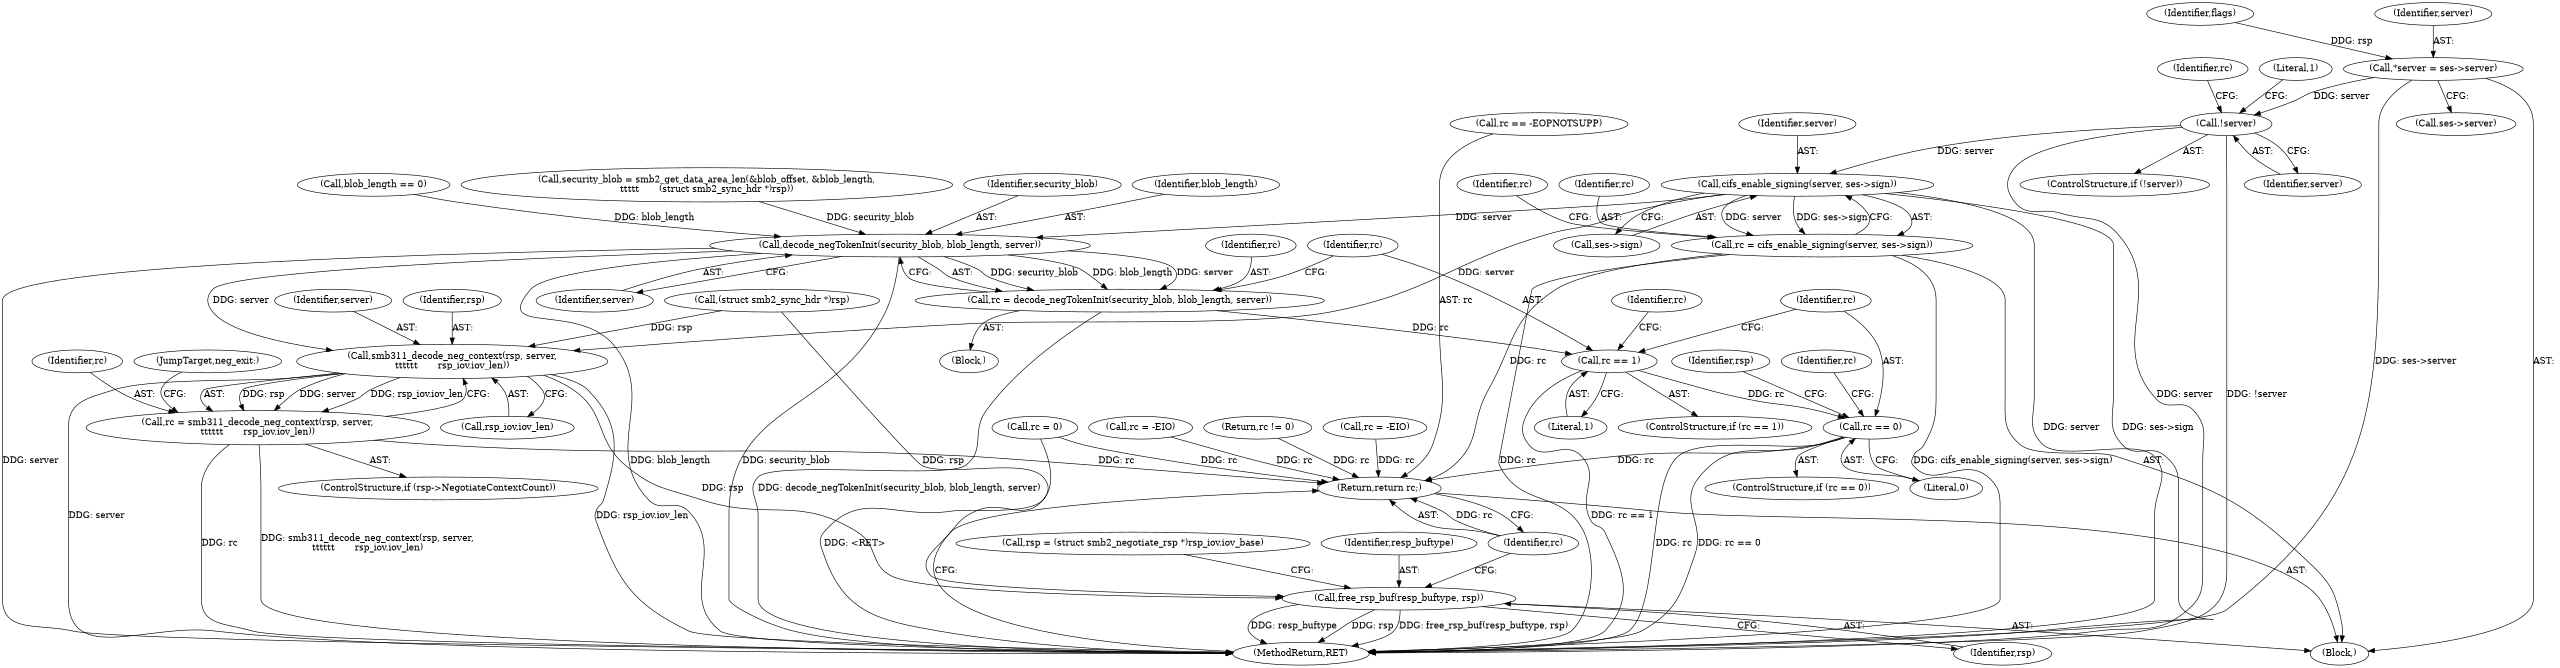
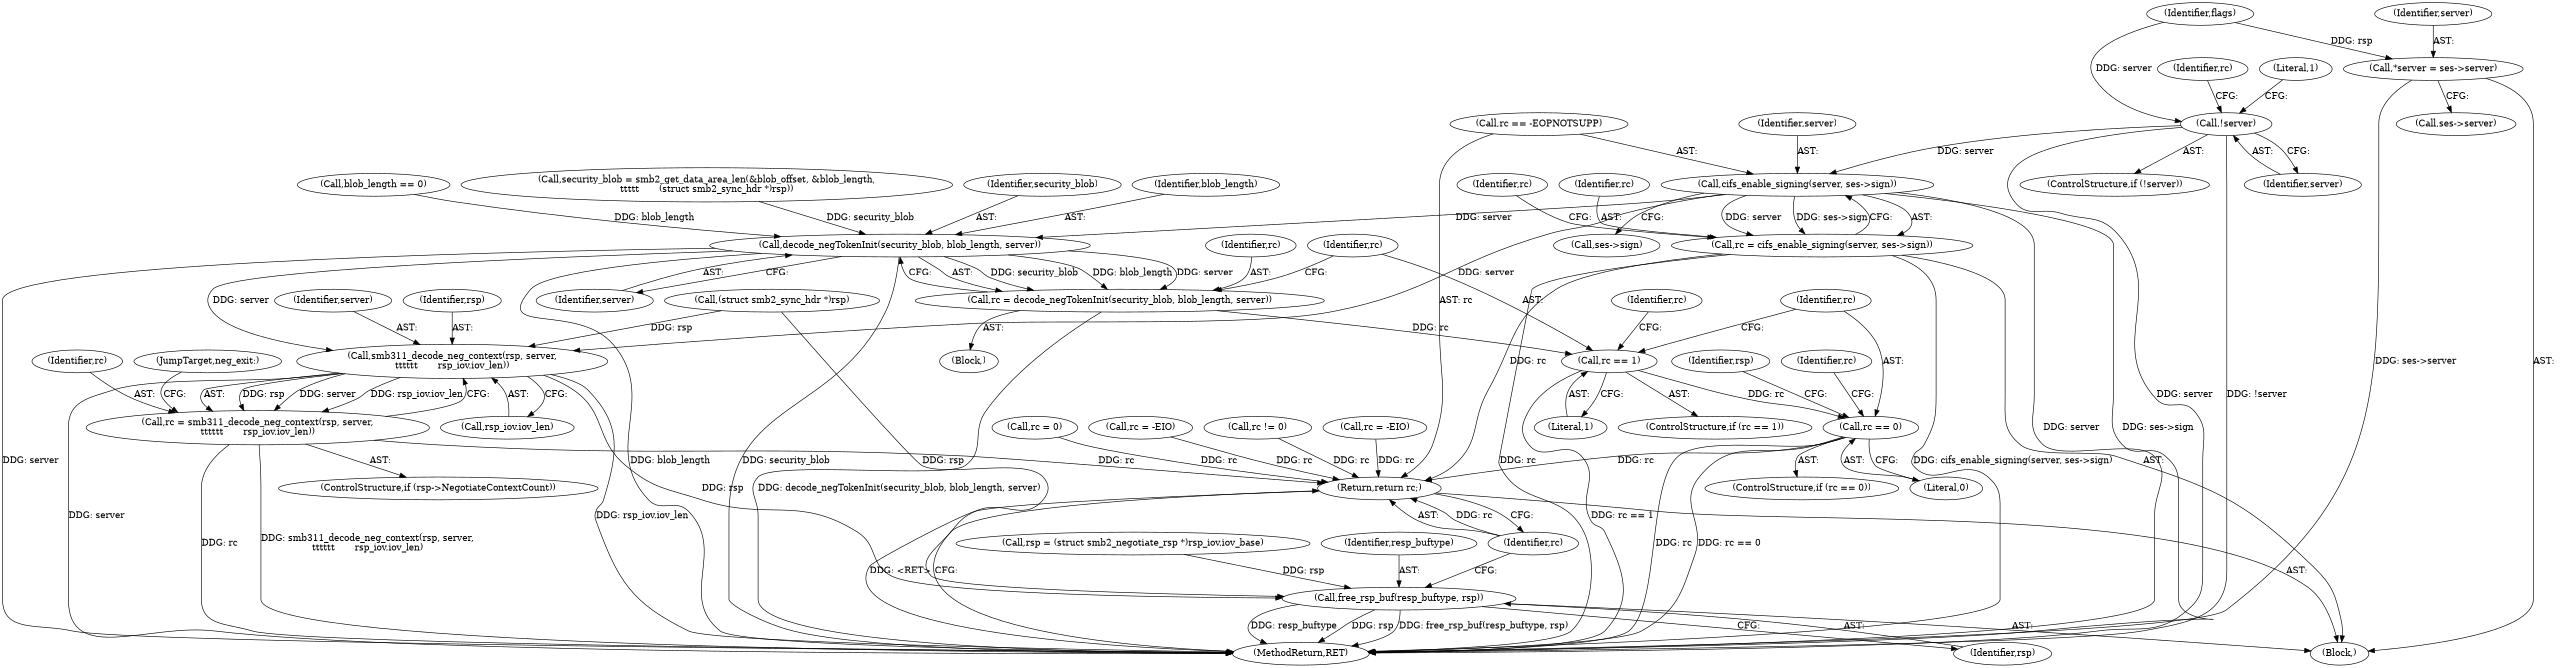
(2316, 91) -> (2093, 74)
(1691, 215) -> (1663, 153)
(1258, 428) -> (1258, 428)
(1304, 571) -> (1304, 571)
(856, 604) -> (901, 547)
